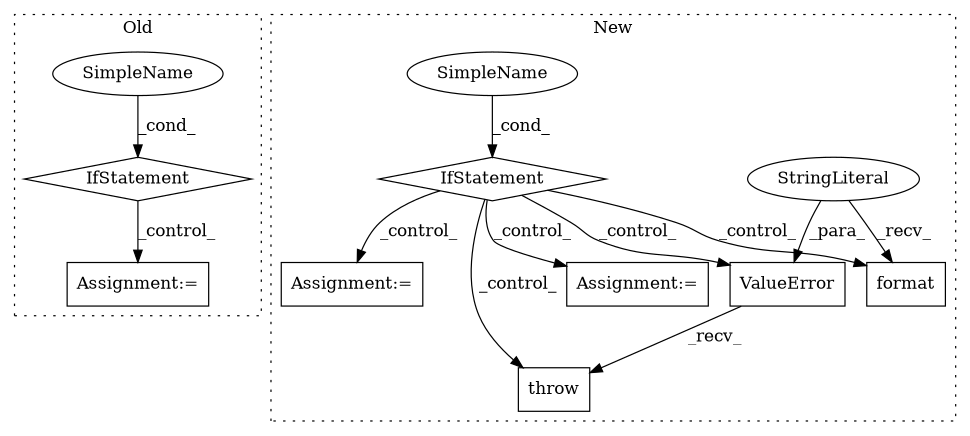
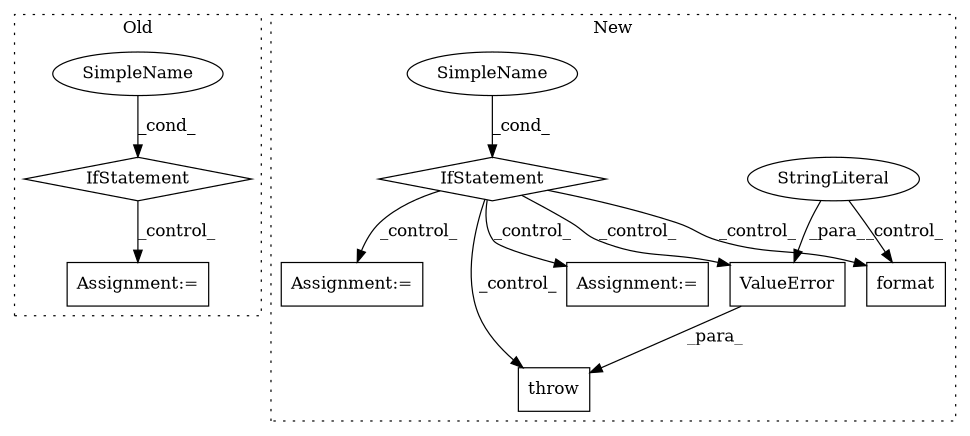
(904, 232) -> (904, 232)
(715, 337) -> (715, 337)
